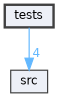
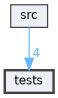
(29, 43) -> (29, 43)
